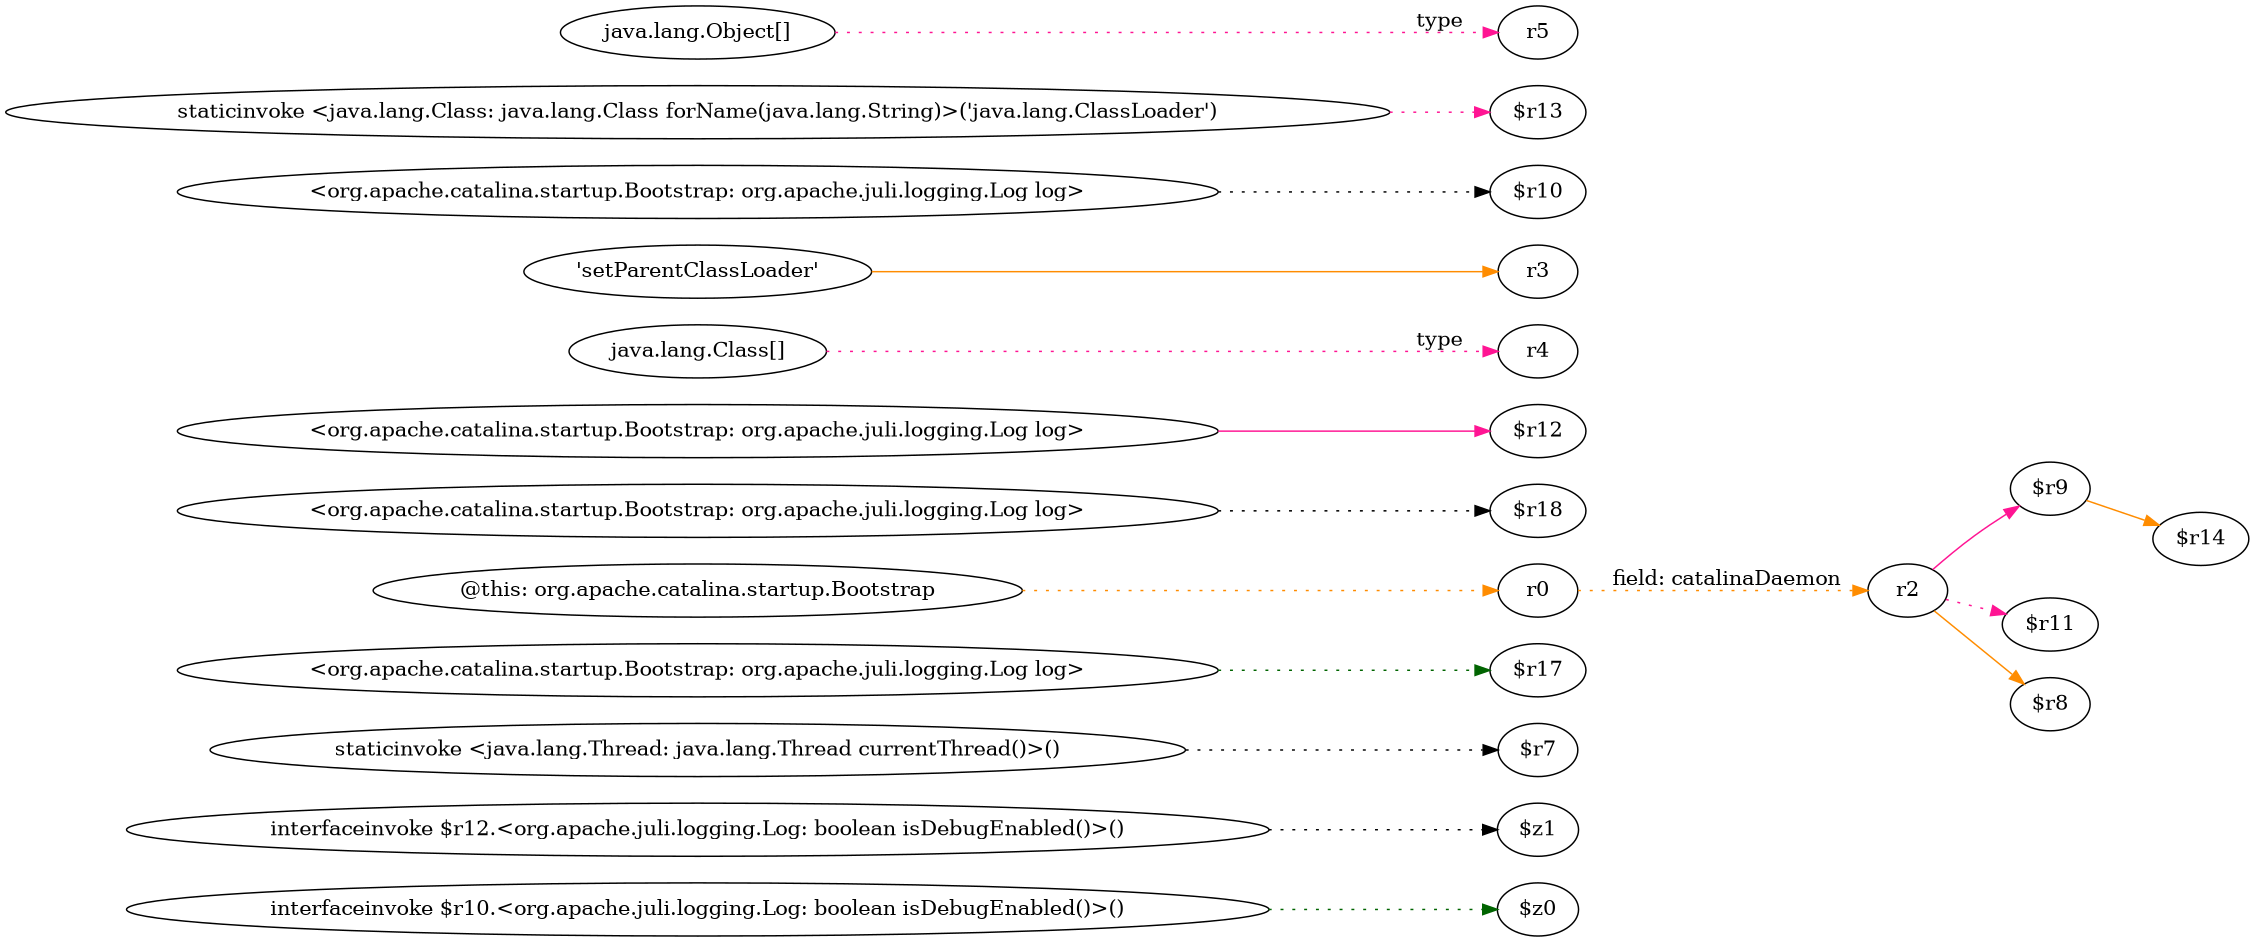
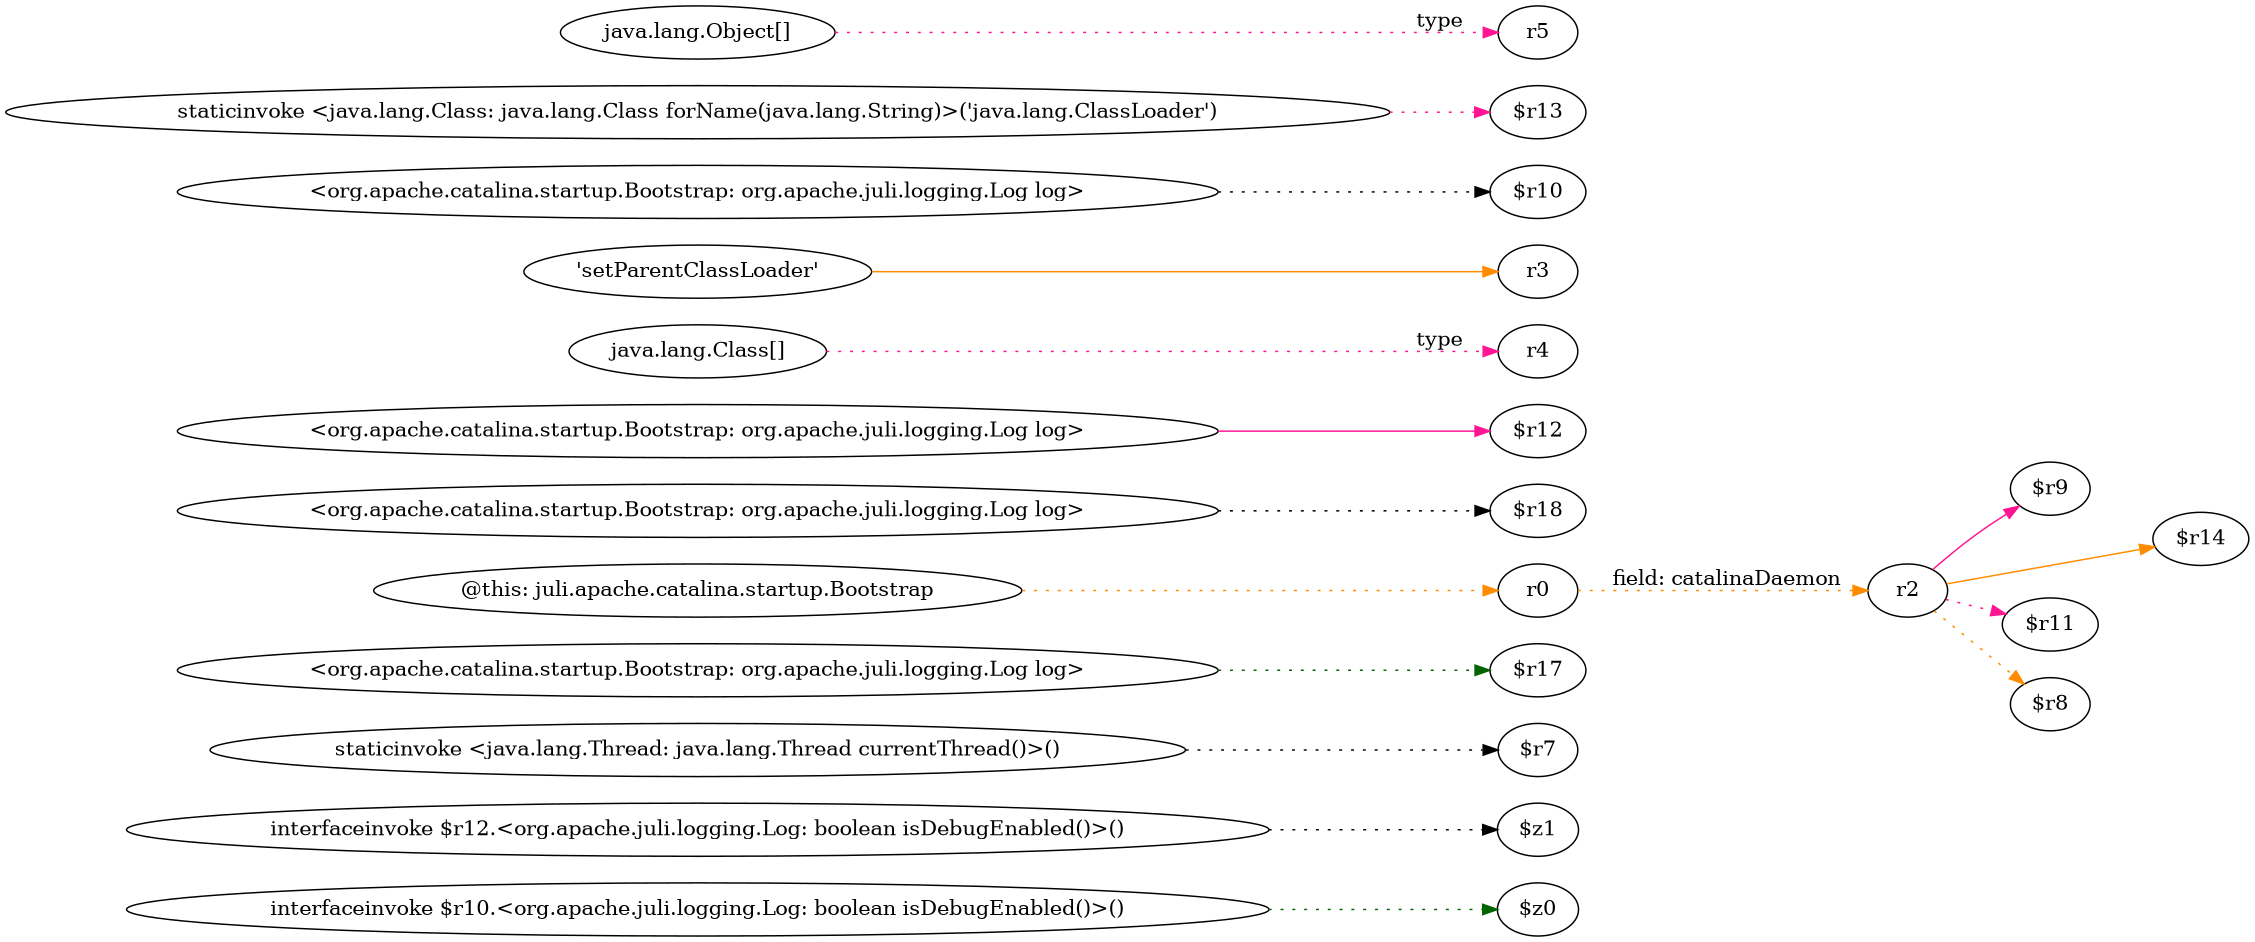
(2116, 510) -> (2043, 567)
(698, 591) -> (698, 591)
(1973, 643) -> (1973, 643)
